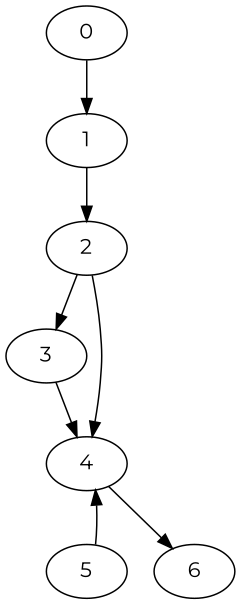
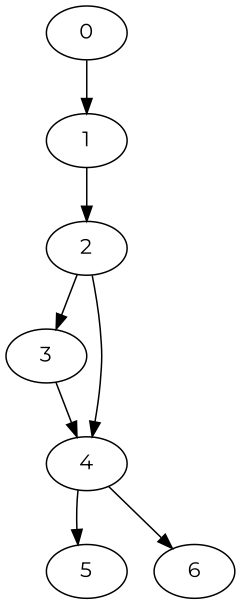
(97, 525) -> (77, 510)
